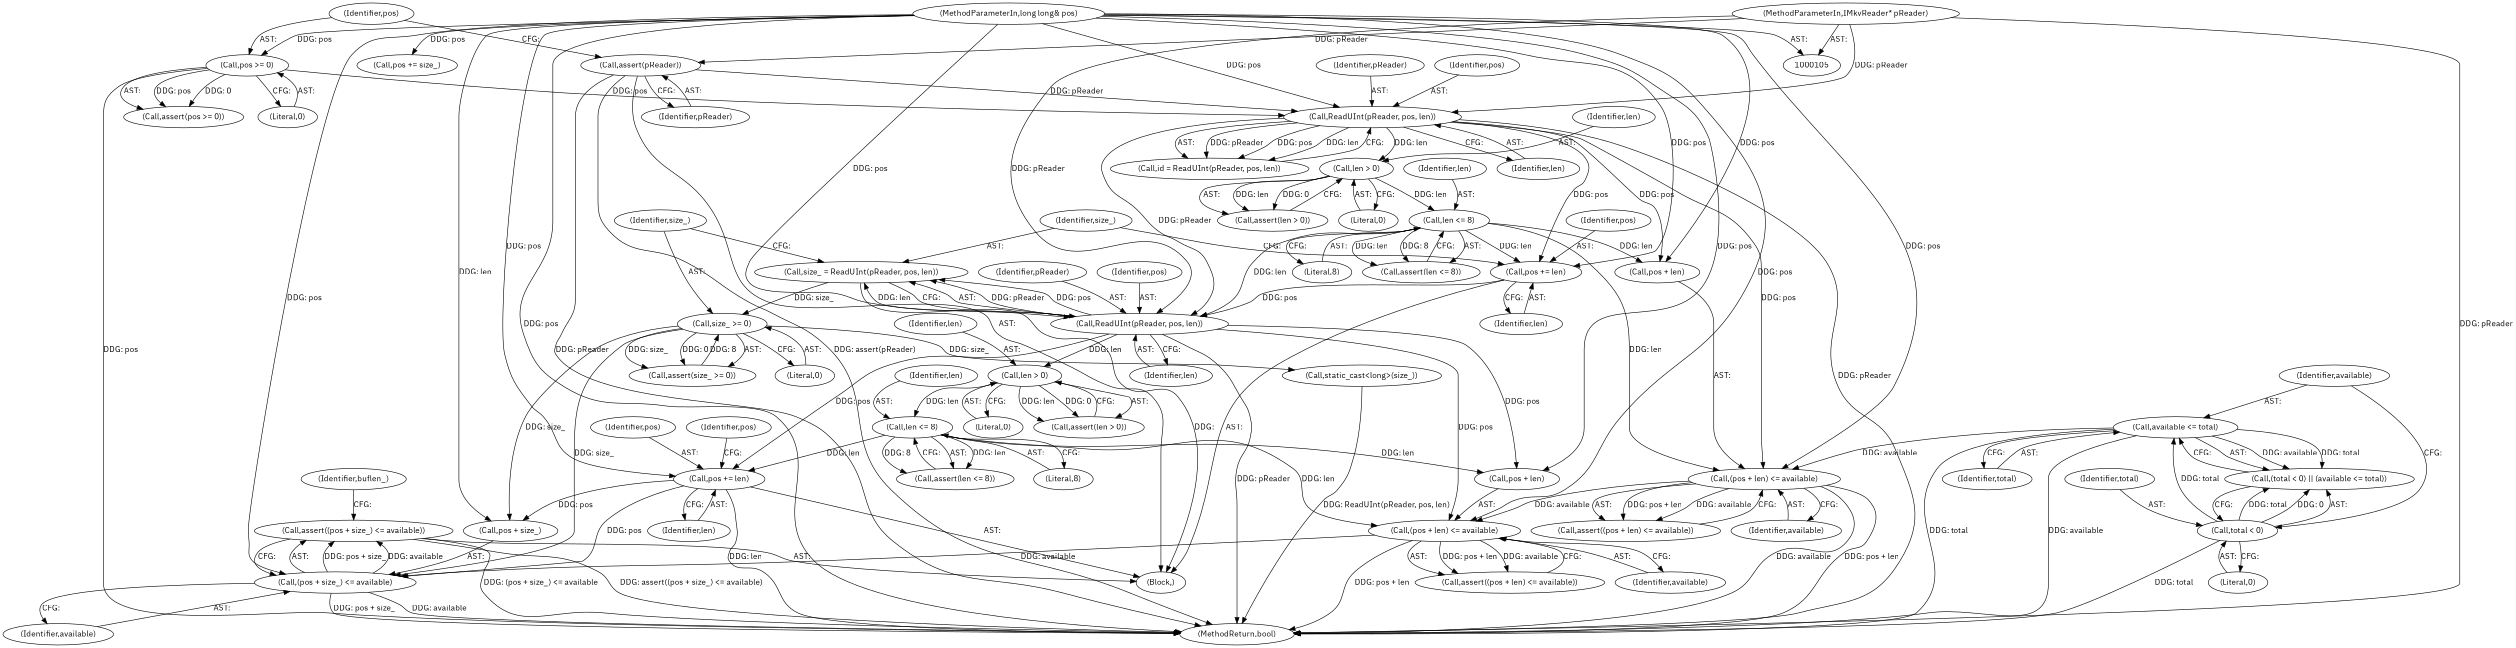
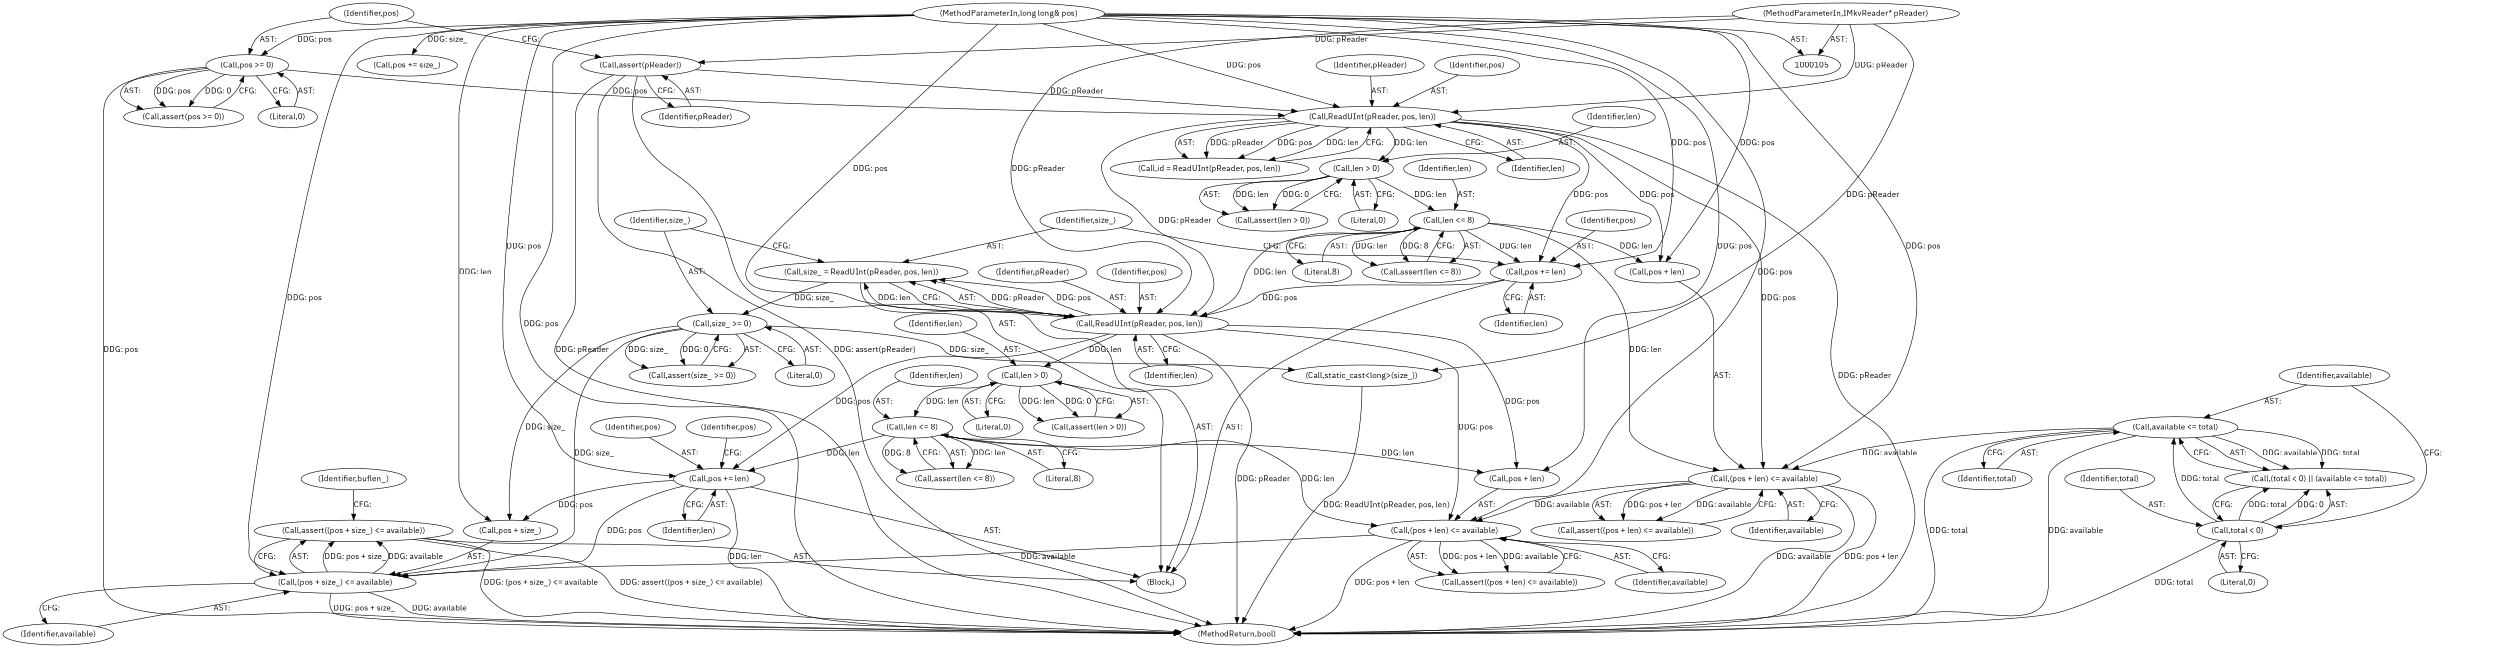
(448, 40) -> (448, 40)
none -> (230, 97)
(723, 350) -> (723, 350)
(1206, 427) -> (1206, 427)
(2396, 596) -> (1747, 268)
